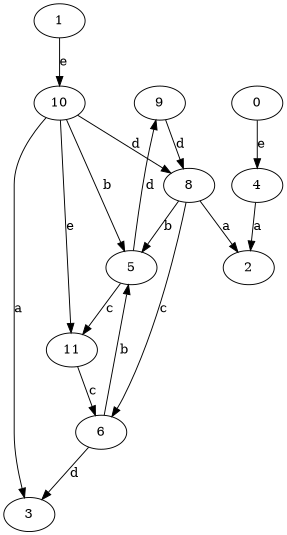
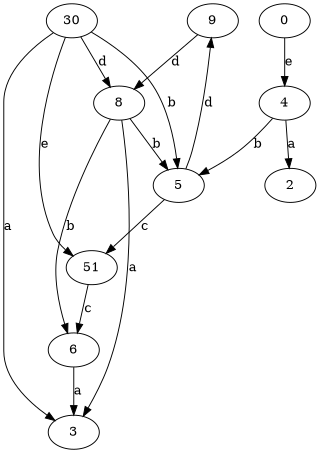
(60, 21) -> none
(60, 103) -> (72, 21)
(216, 223) -> (127, 267)
(164, 309) -> (71, 227)
(72, 350) -> (92, 268)
(115, 355) -> (243, 148)
(75, 473) -> (78, 391)
